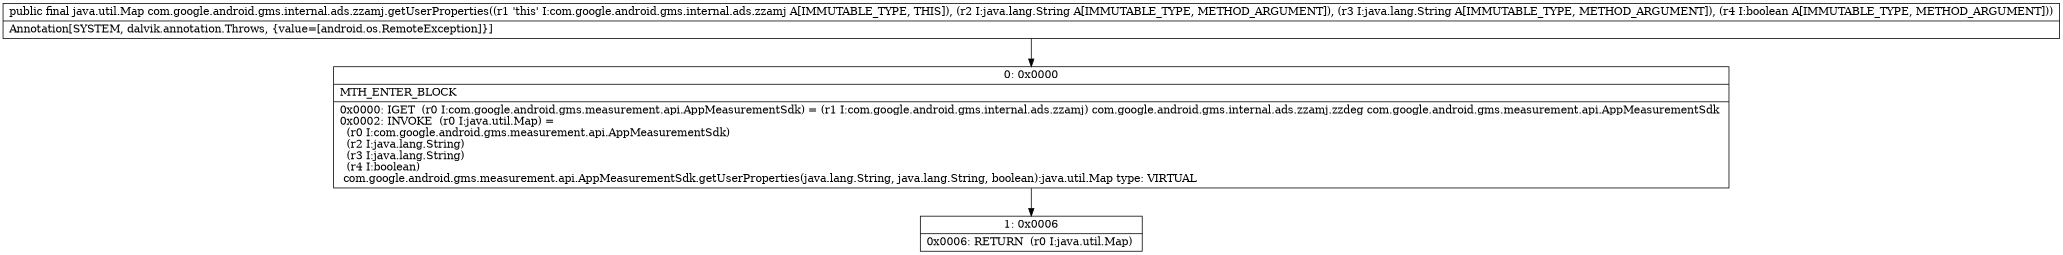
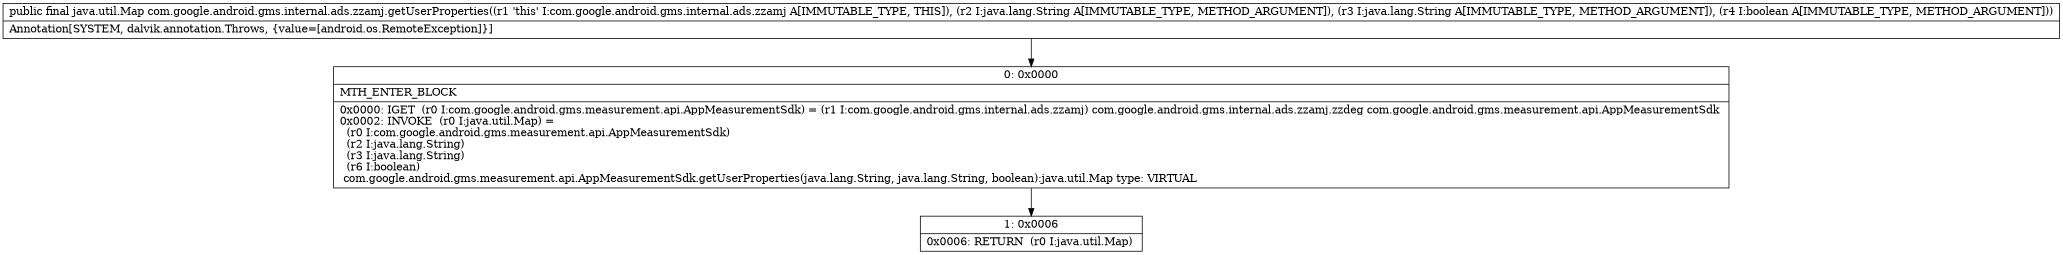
(380, 167) -> (380, 167)
